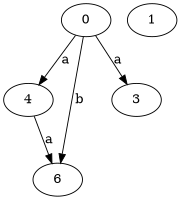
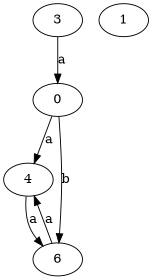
(109, 56) -> (58, 55)
none -> (45, 224)
